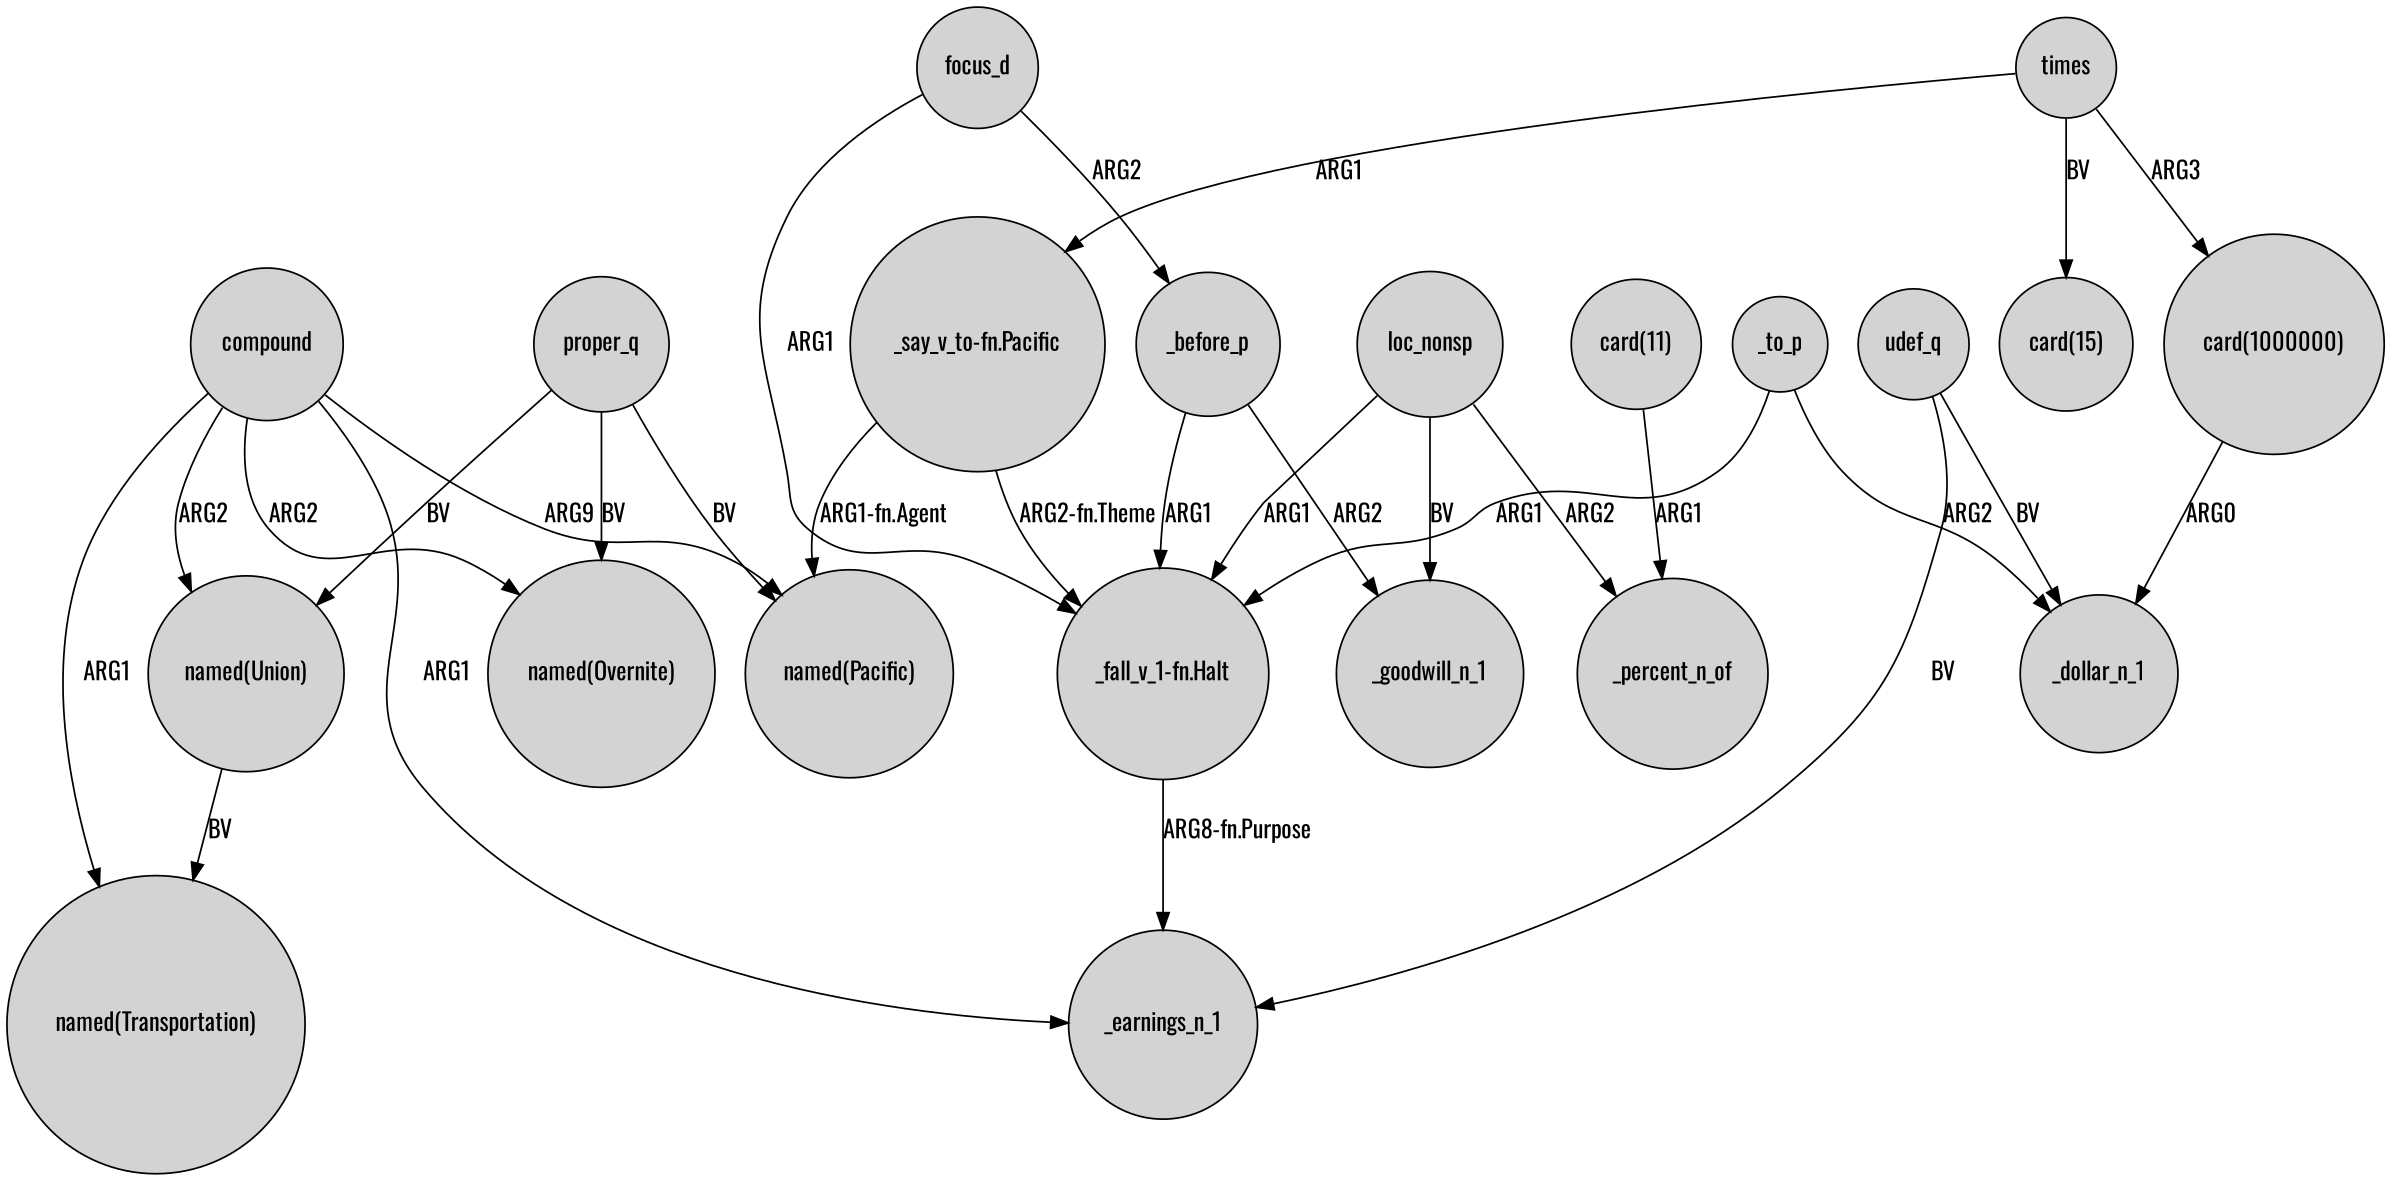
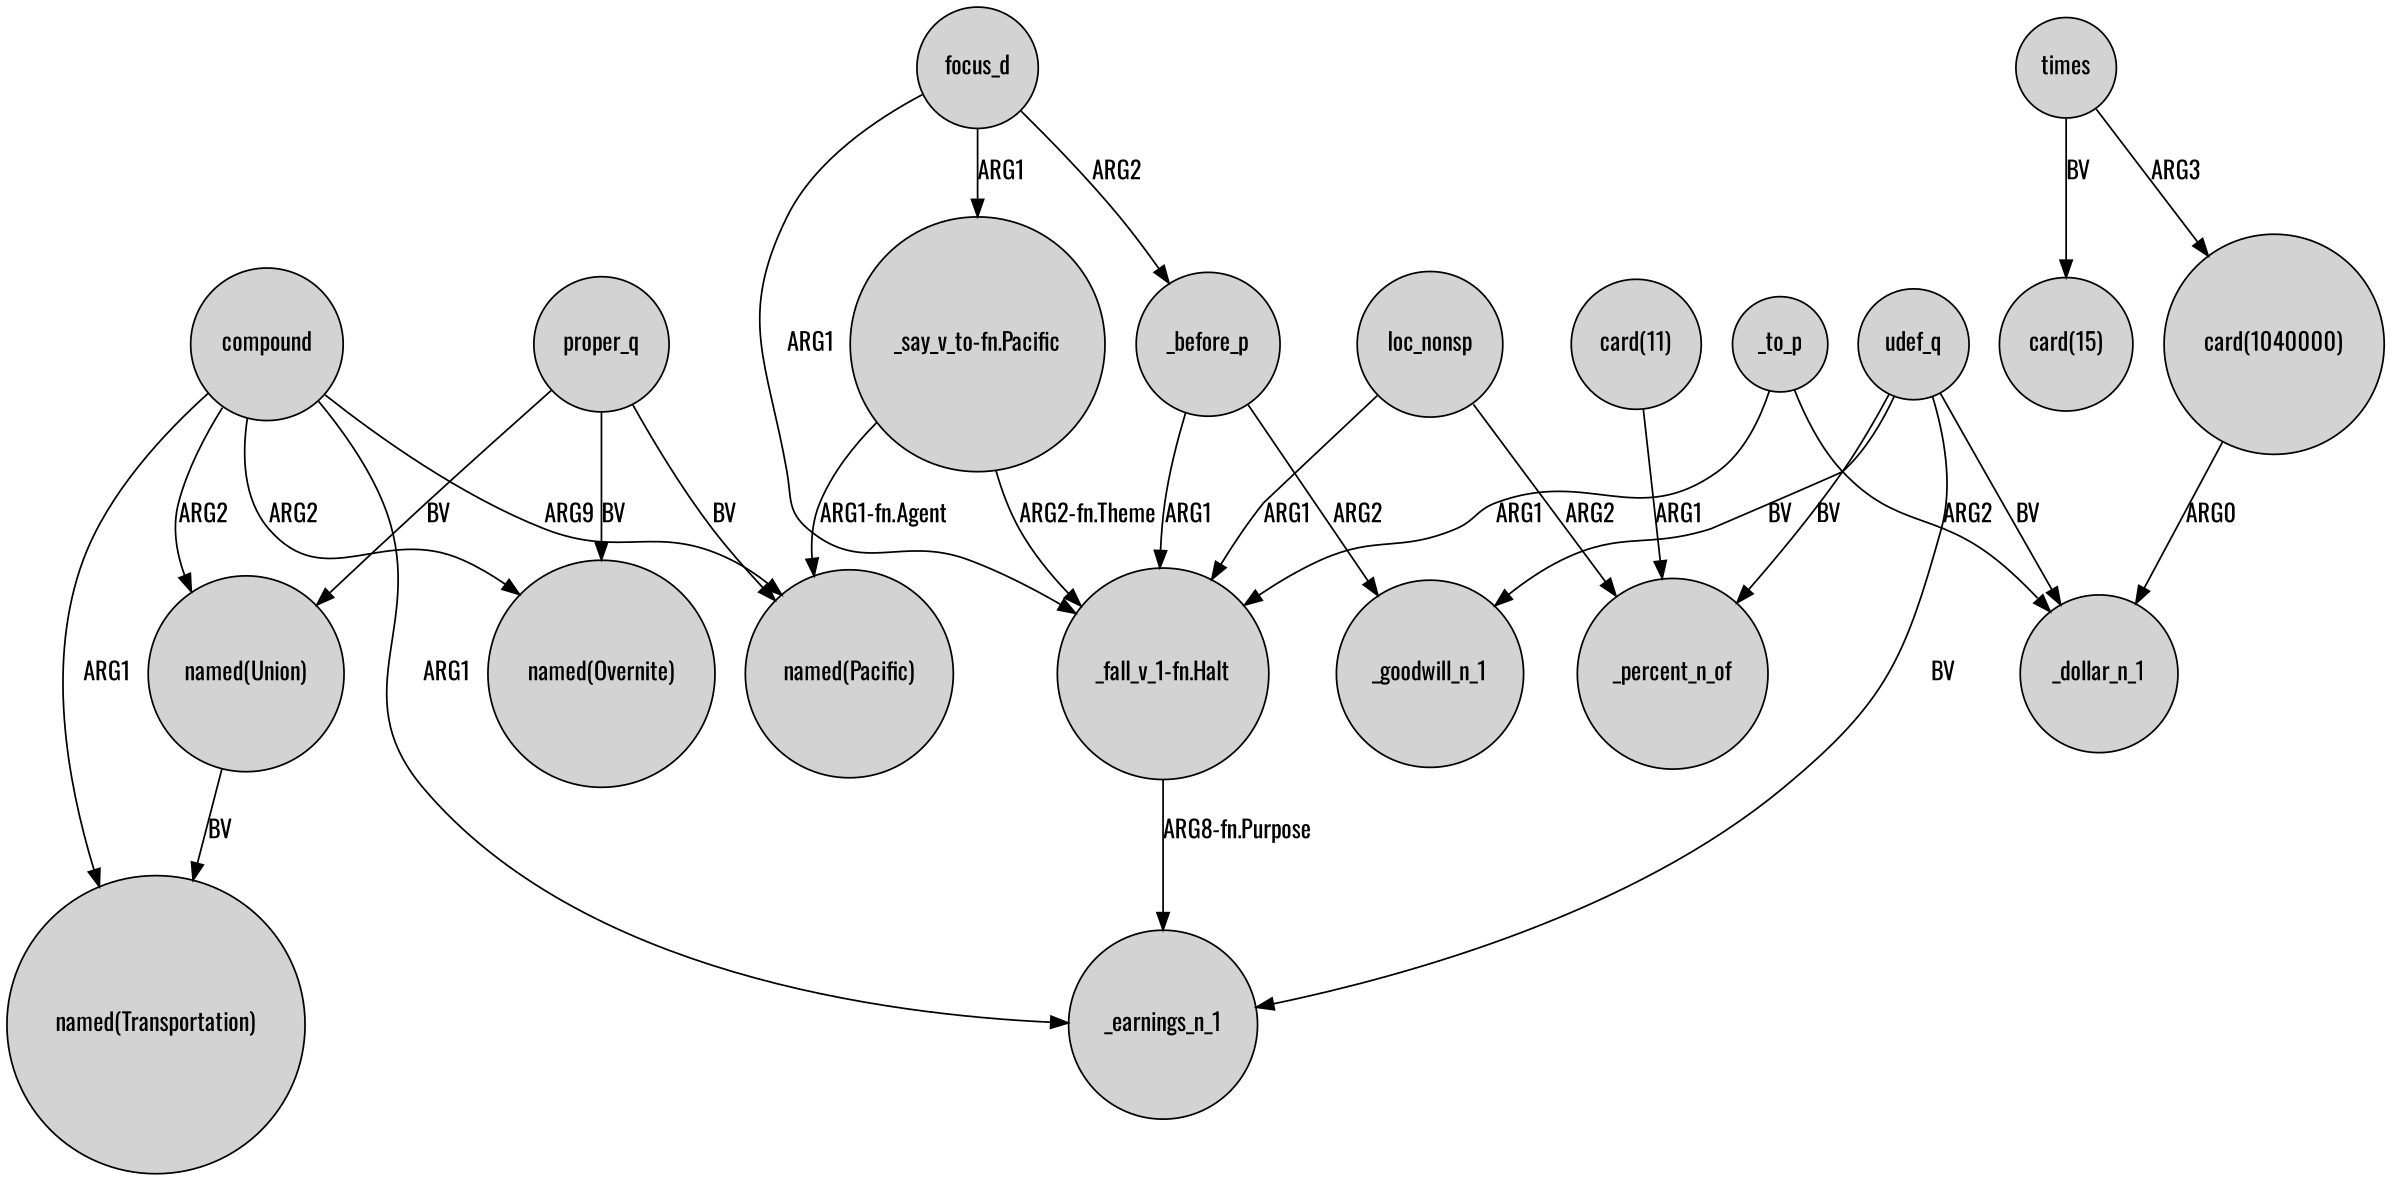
(1540, 126) -> (978, 164)
(2274, 344) -> (2274, 344)
(1430, 490) -> (1719, 525)
none -> (1825, 496)
